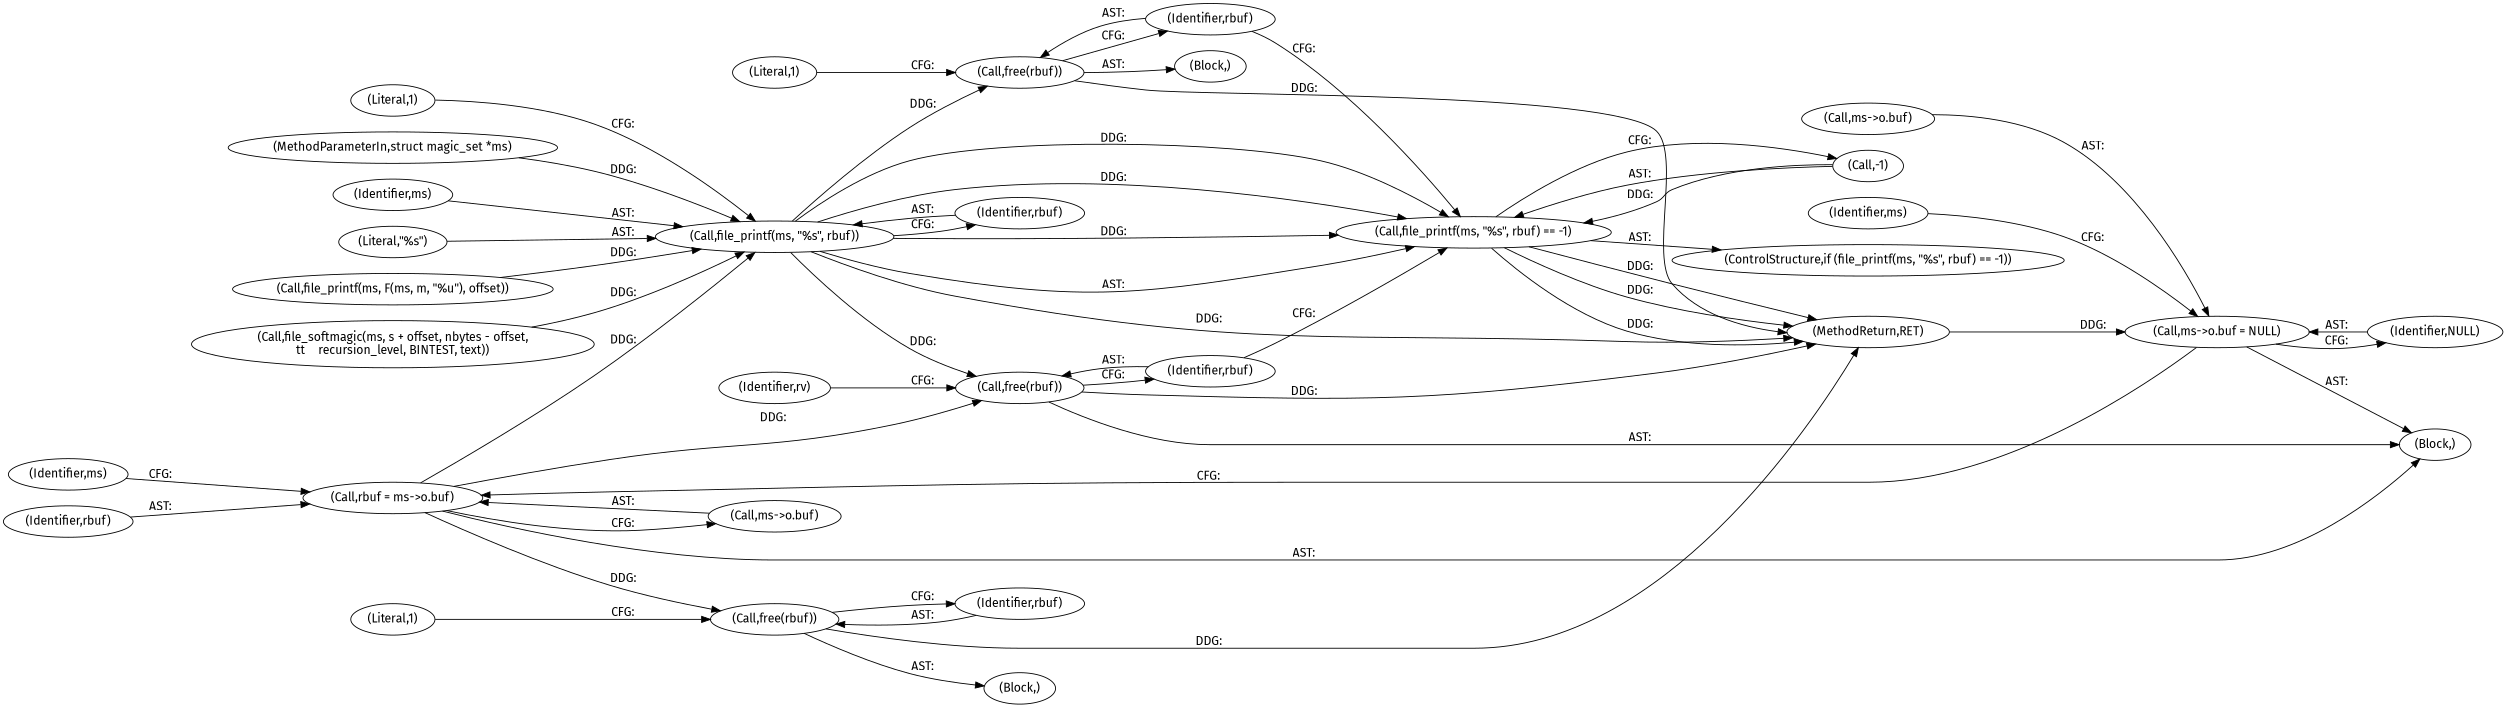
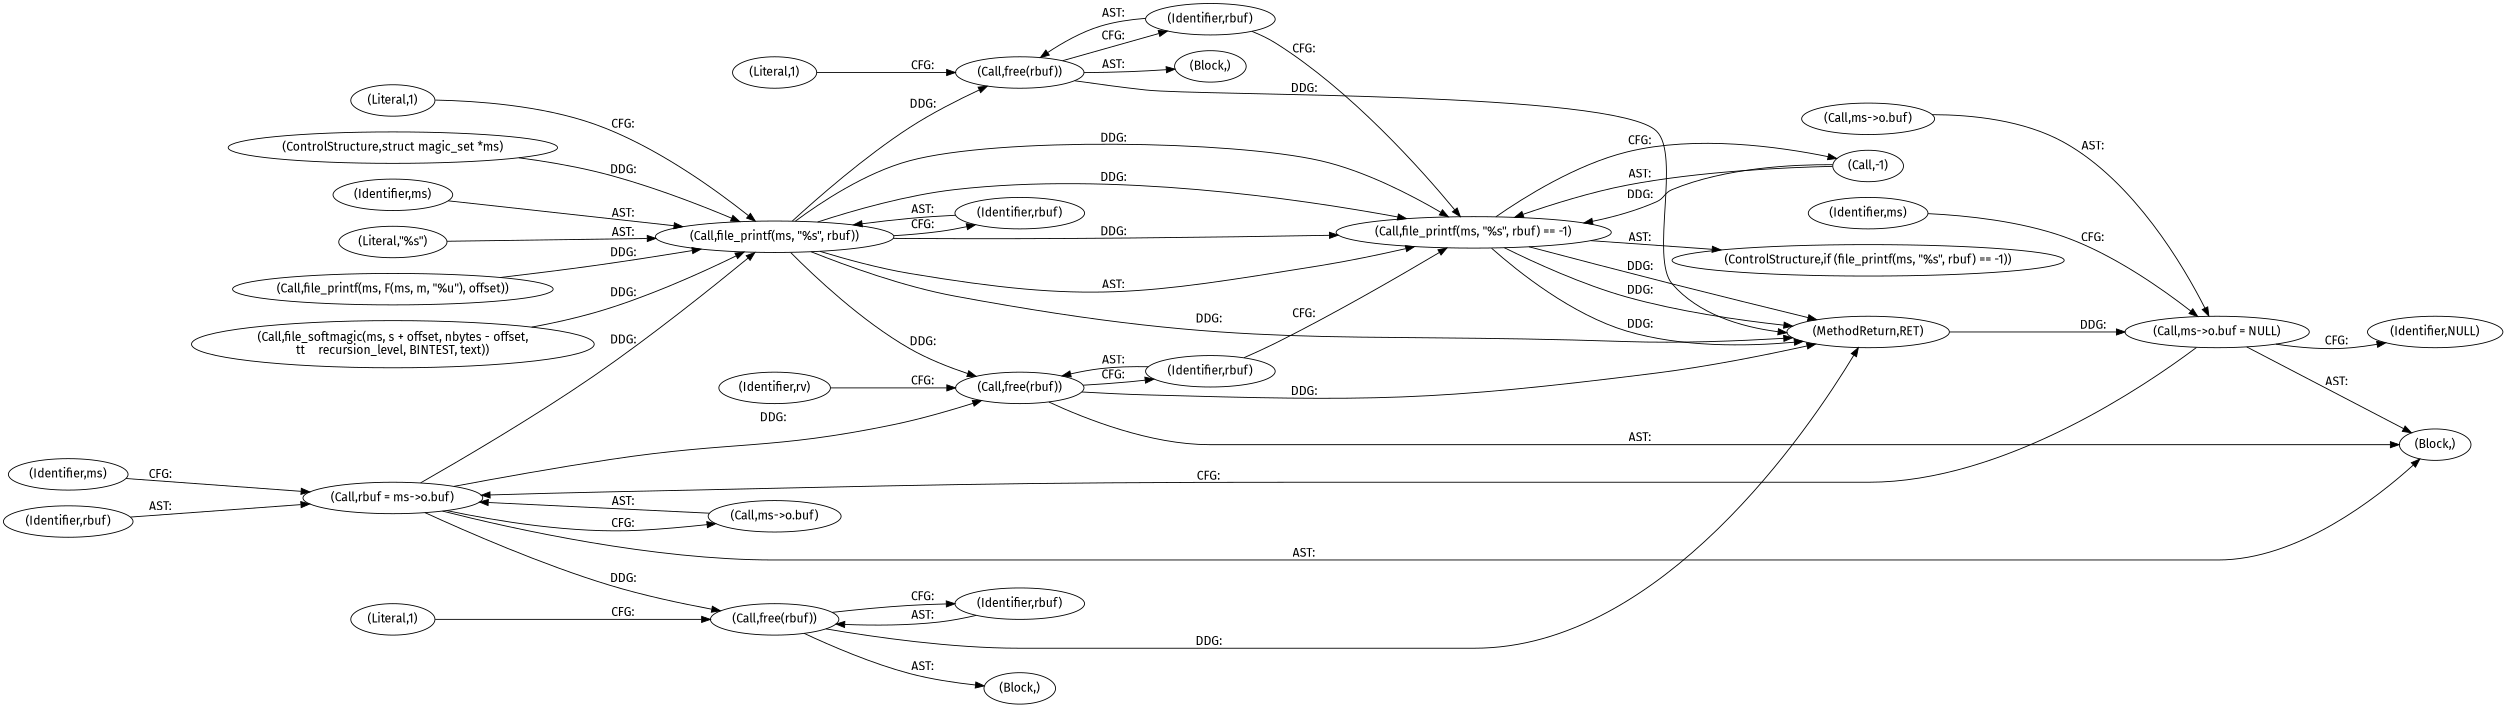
(393, 148) -> (393, 148)
(2343, 332) -> none
